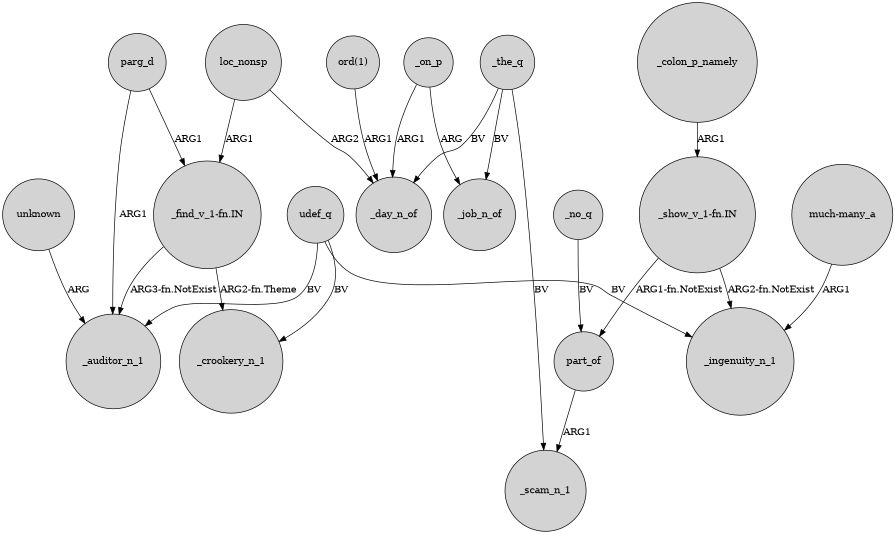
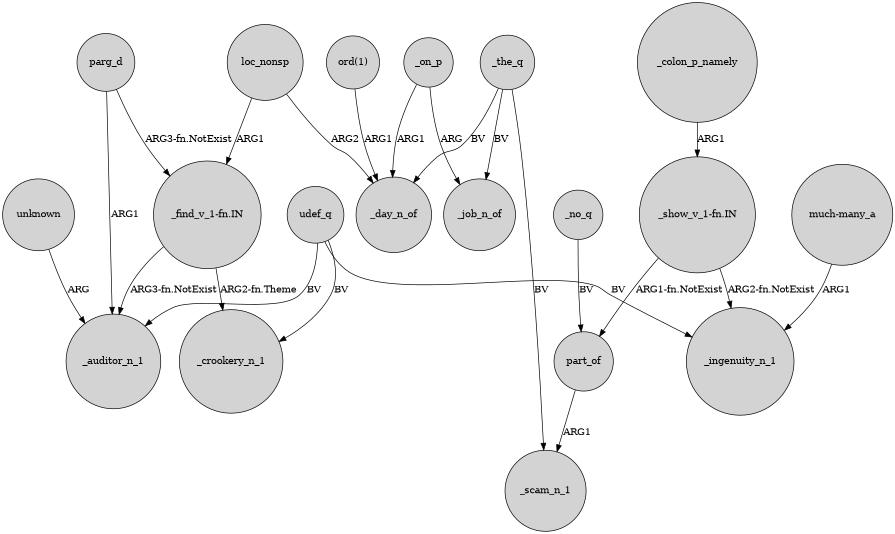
(189, 140) -> (189, 140)
